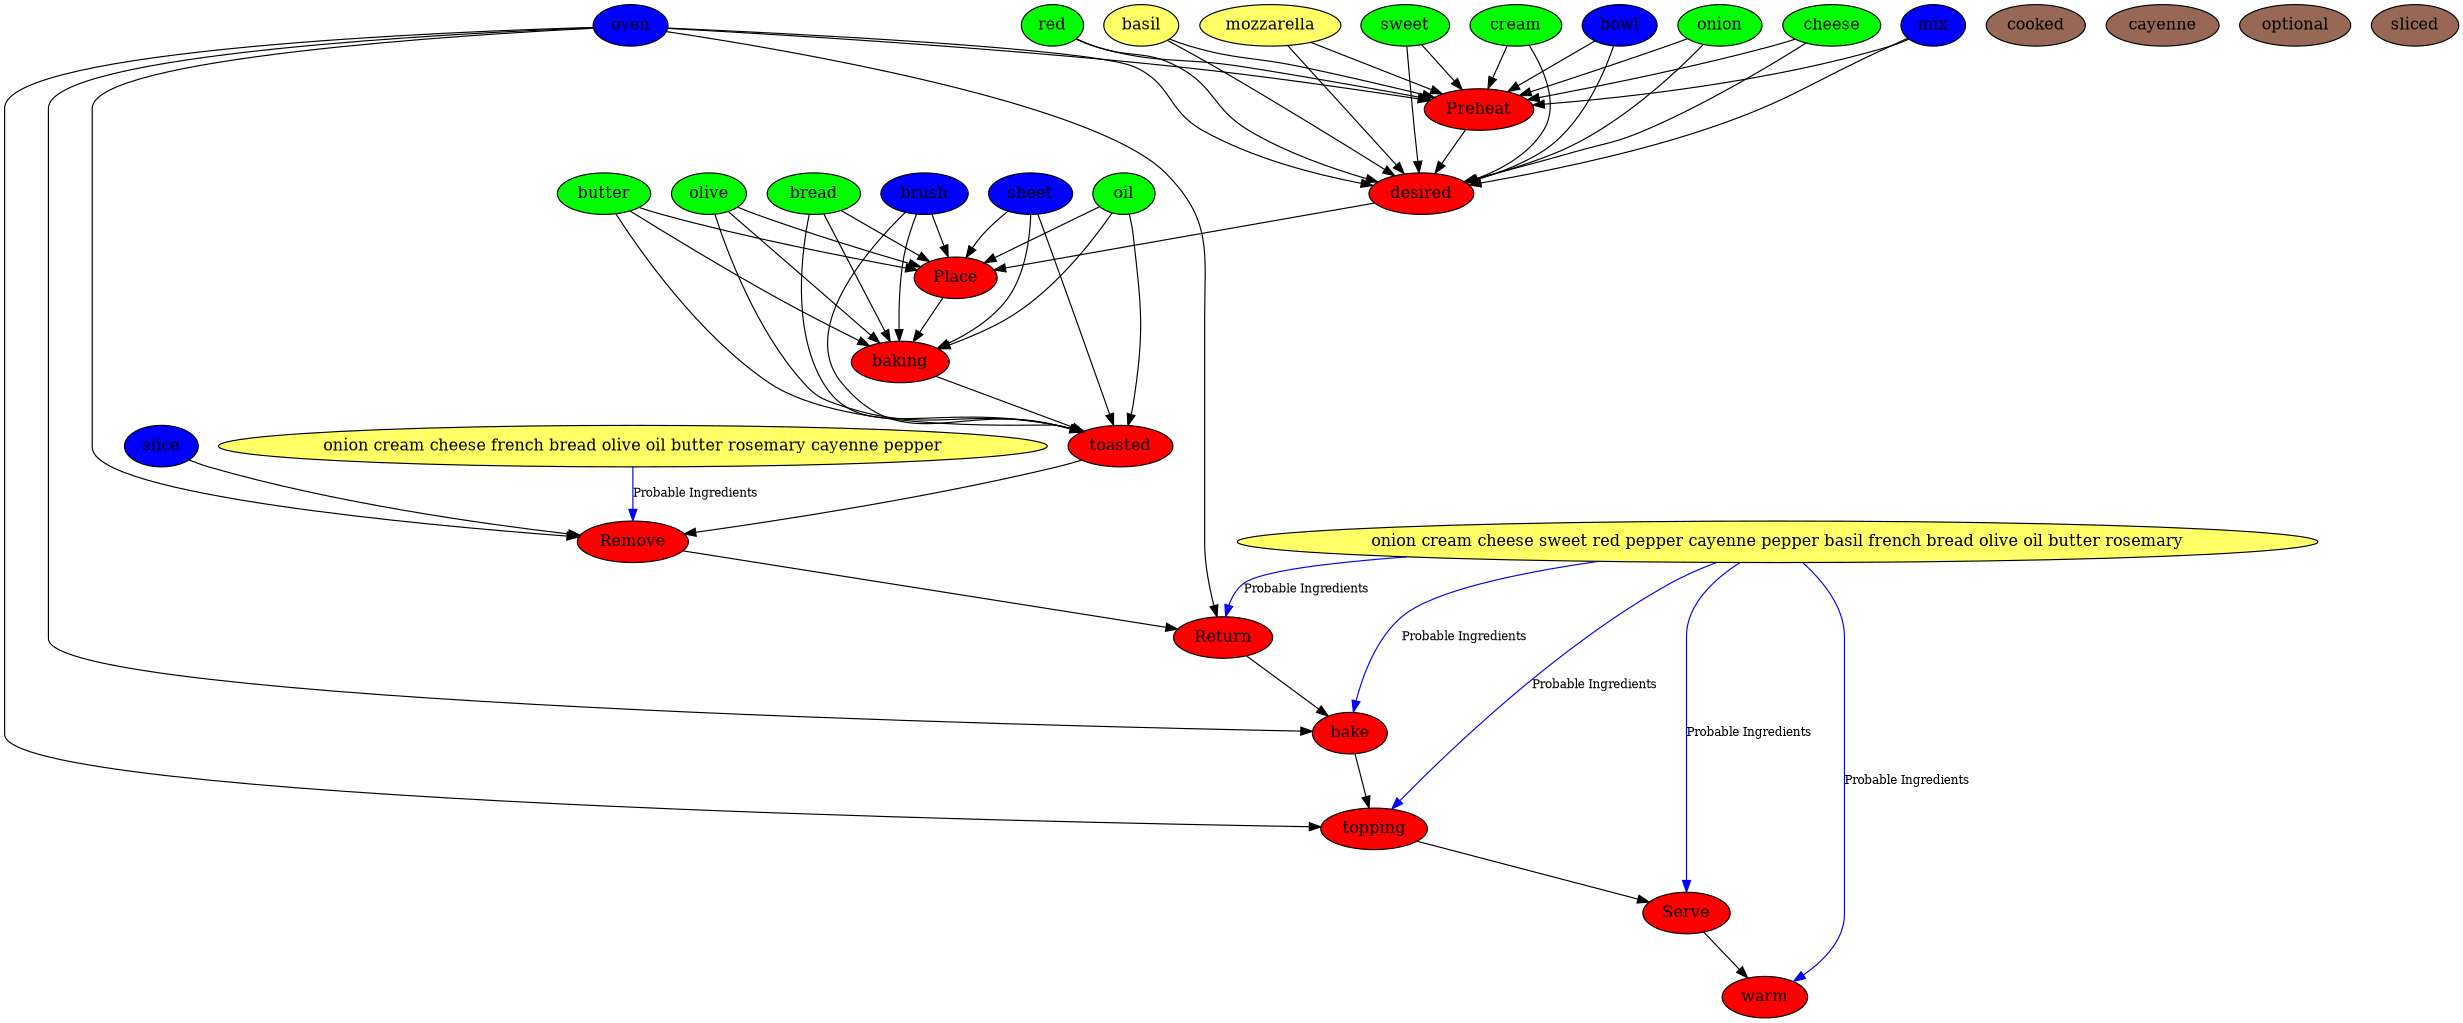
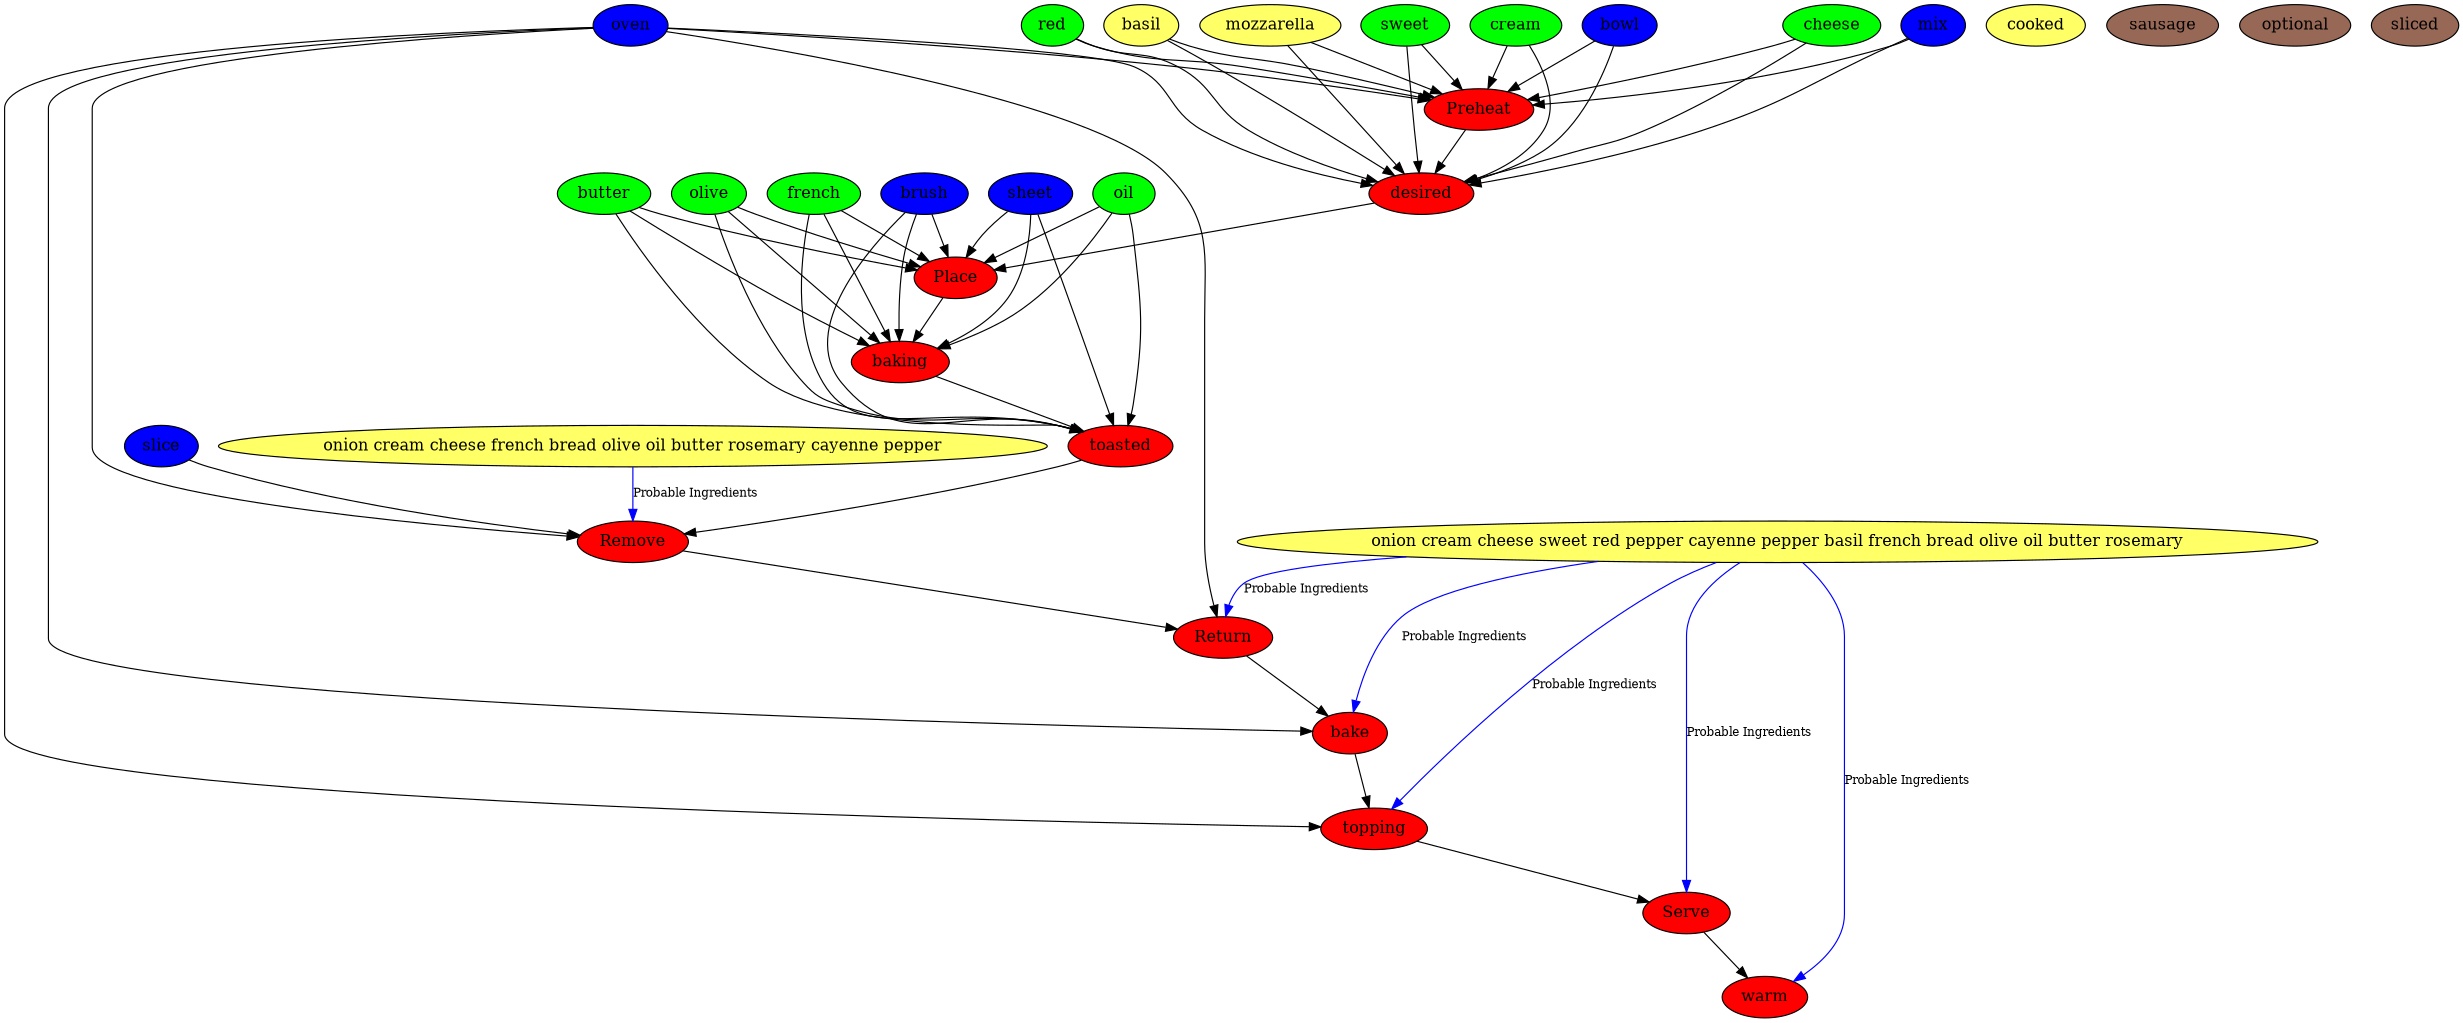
(1720, 25) -> none
(2036, 25) -> (2036, 25)
(2163, 25) -> (2163, 25)
(814, 194) -> (814, 194)
